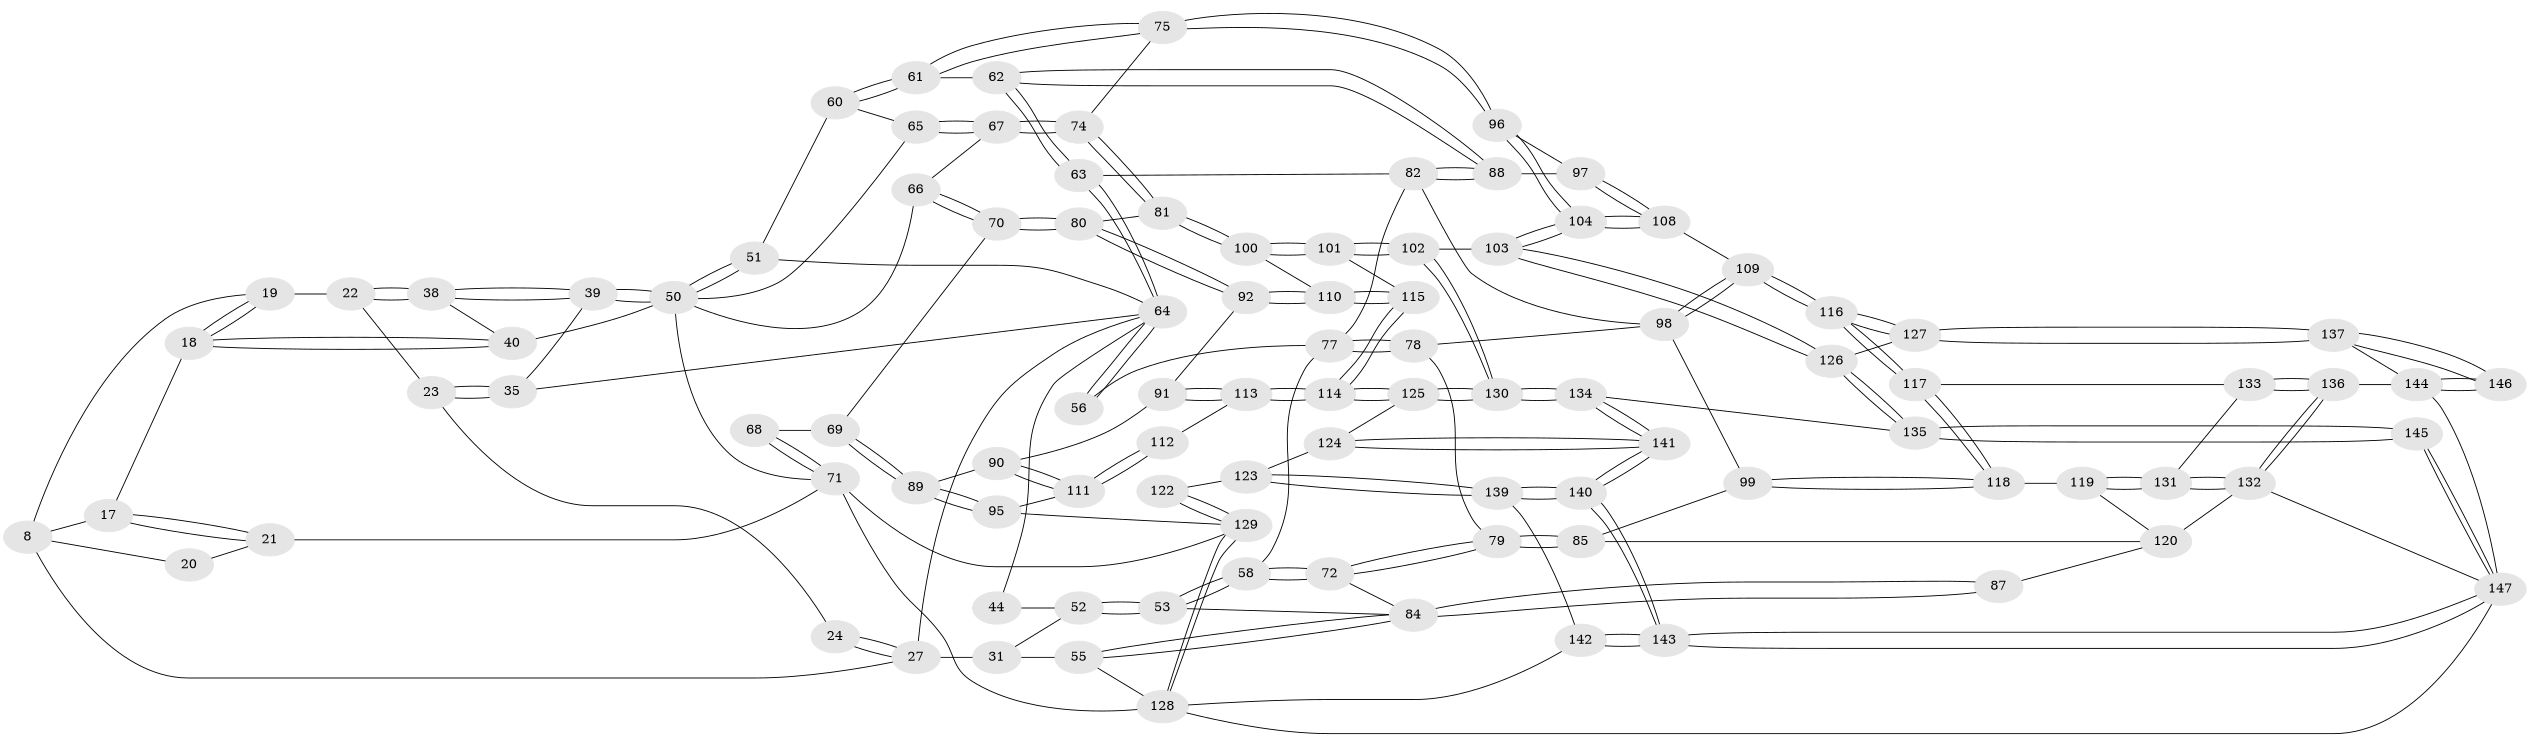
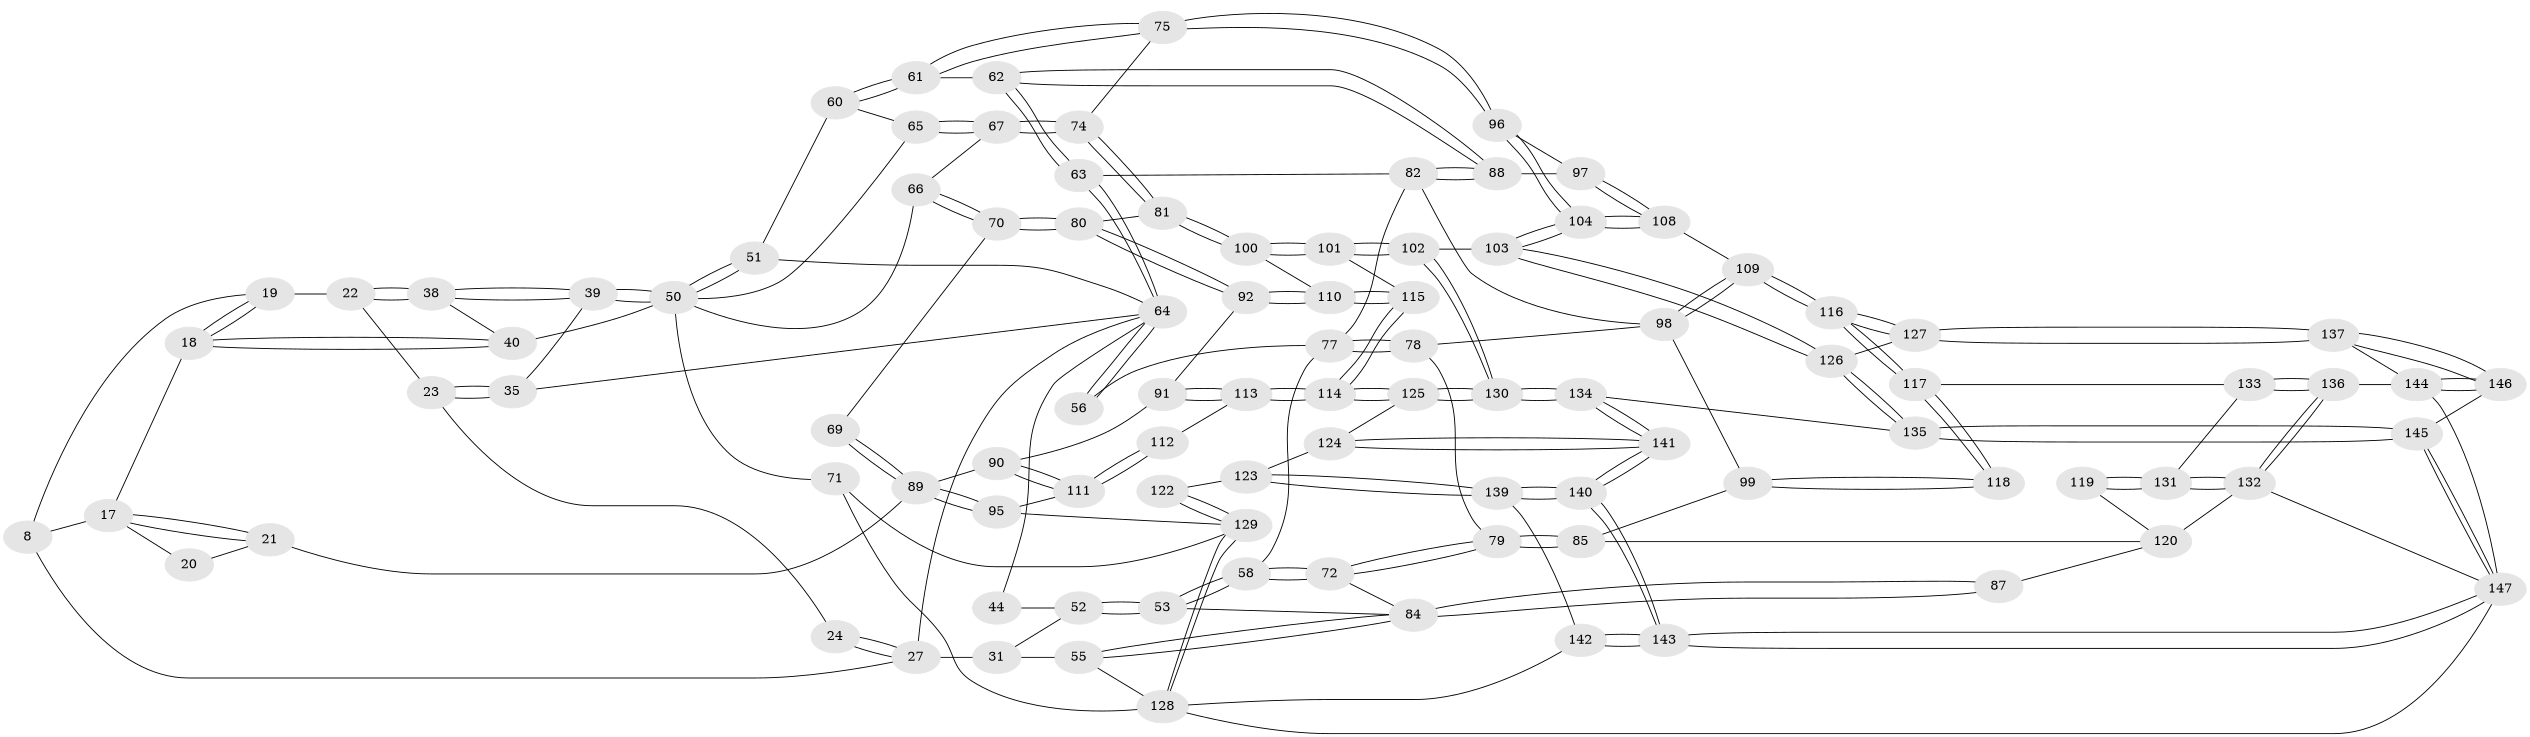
none -> (2459, 409)
(755, 430) -> none
(2041, 483) -> none
(561, 540) -> (605, 574)
(109, 551) -> (149, 540)
